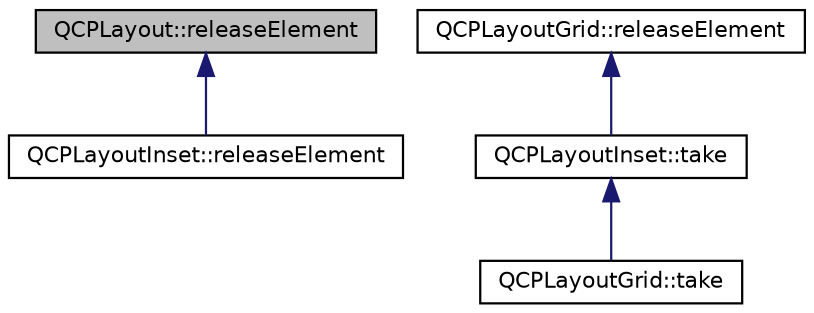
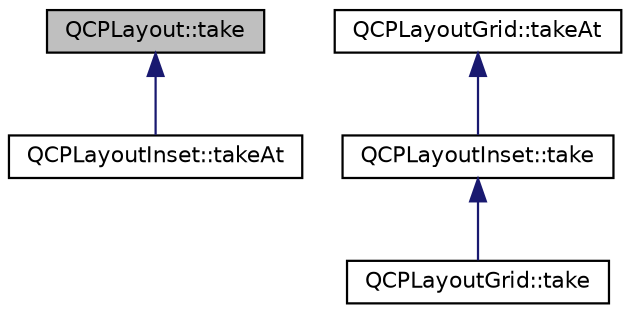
(206, 31) -> (156, 31)
(611, 31) -> (478, 31)
(206, 157) -> (156, 157)
